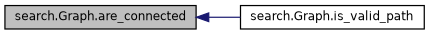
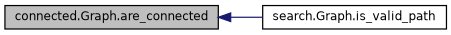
(101, 17) -> (112, 17)
